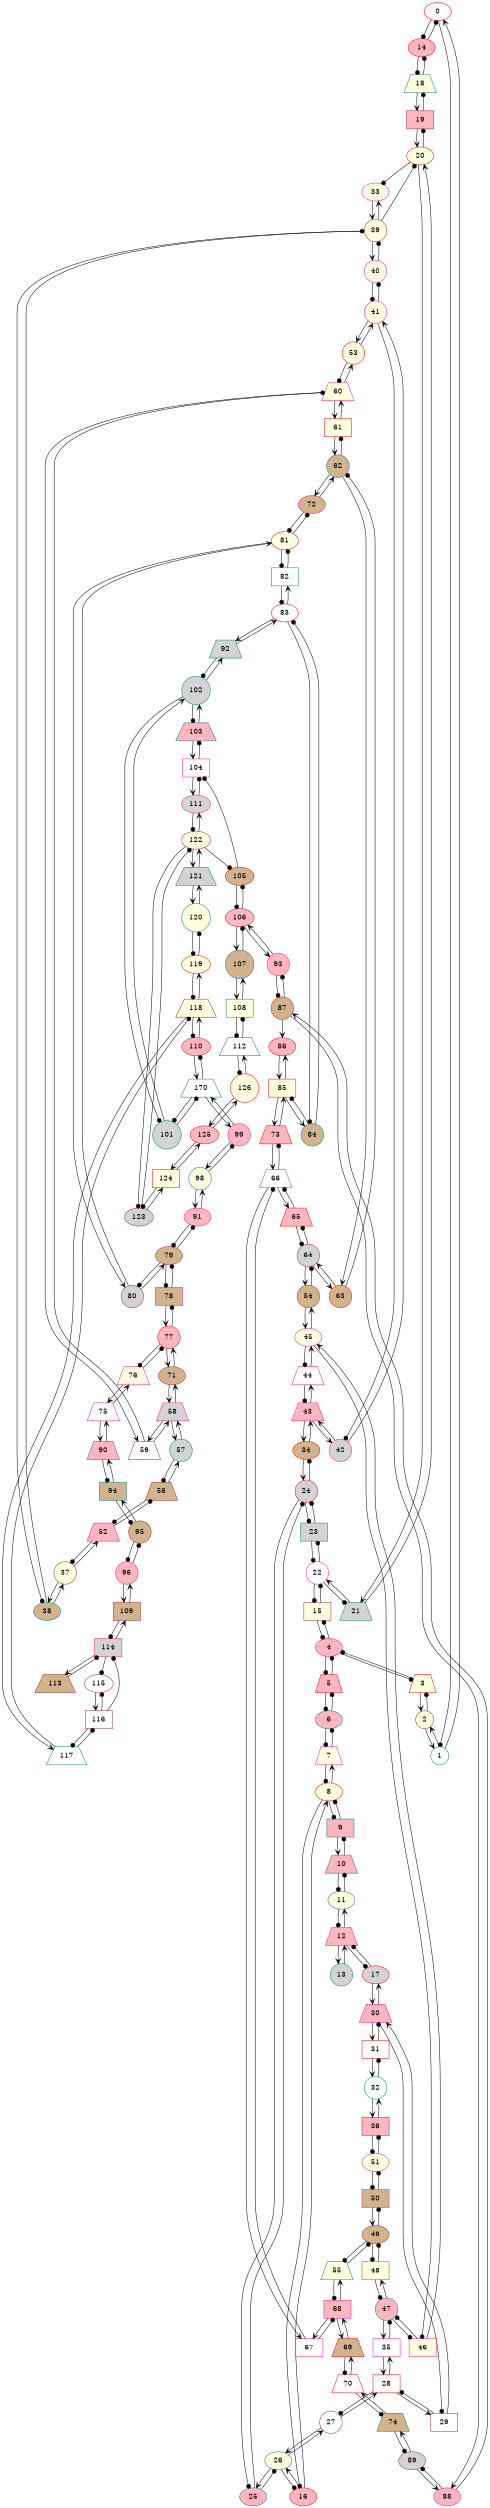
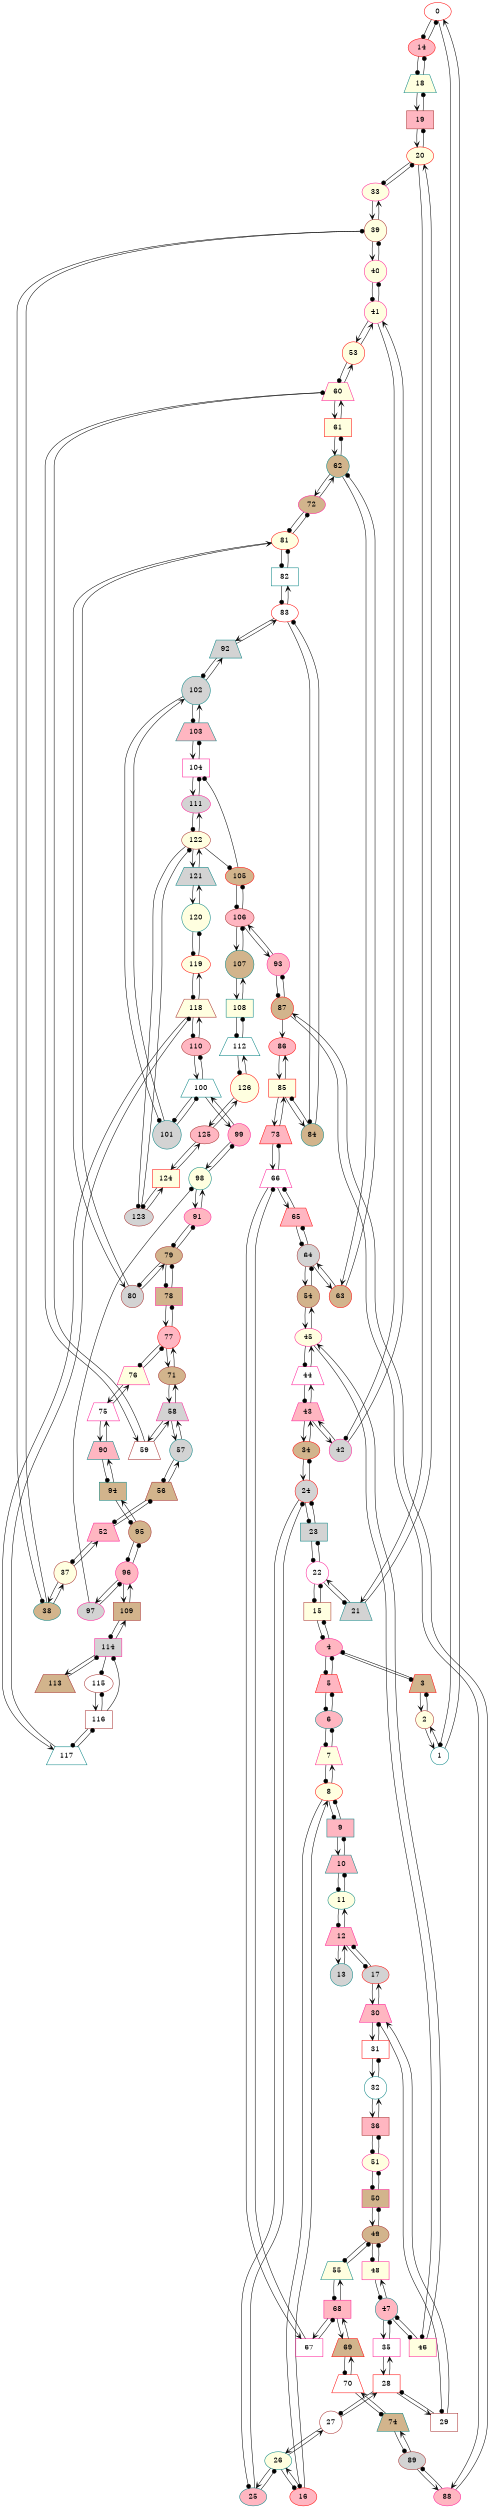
(398, 195) -> (398, 176)
(201, 1088) -> (201, 1088)
none -> (91, 1611)
(423, 1684) -> (423, 1684)
